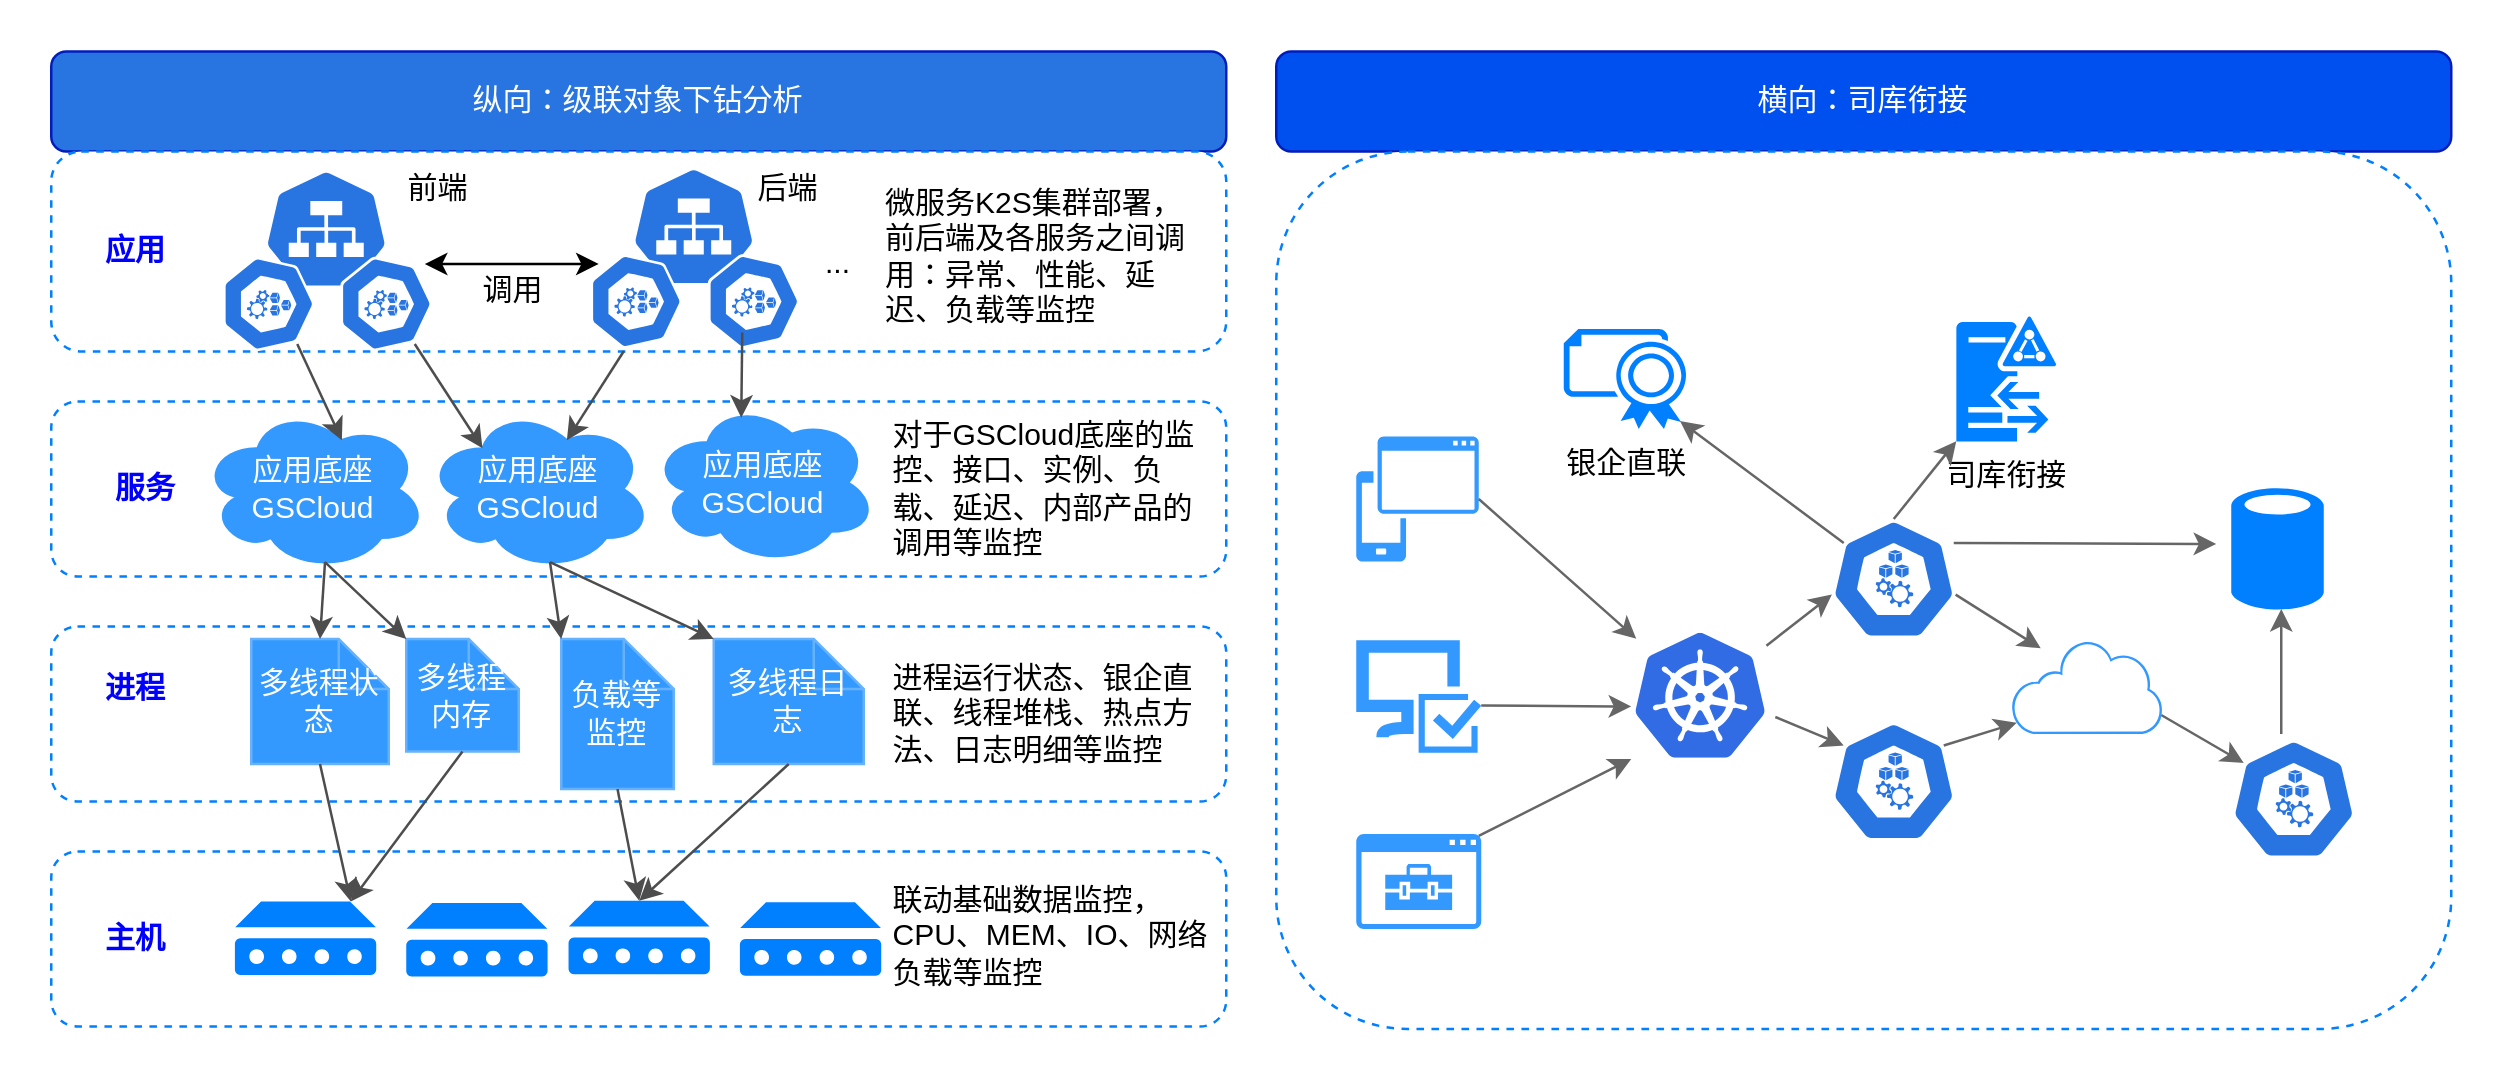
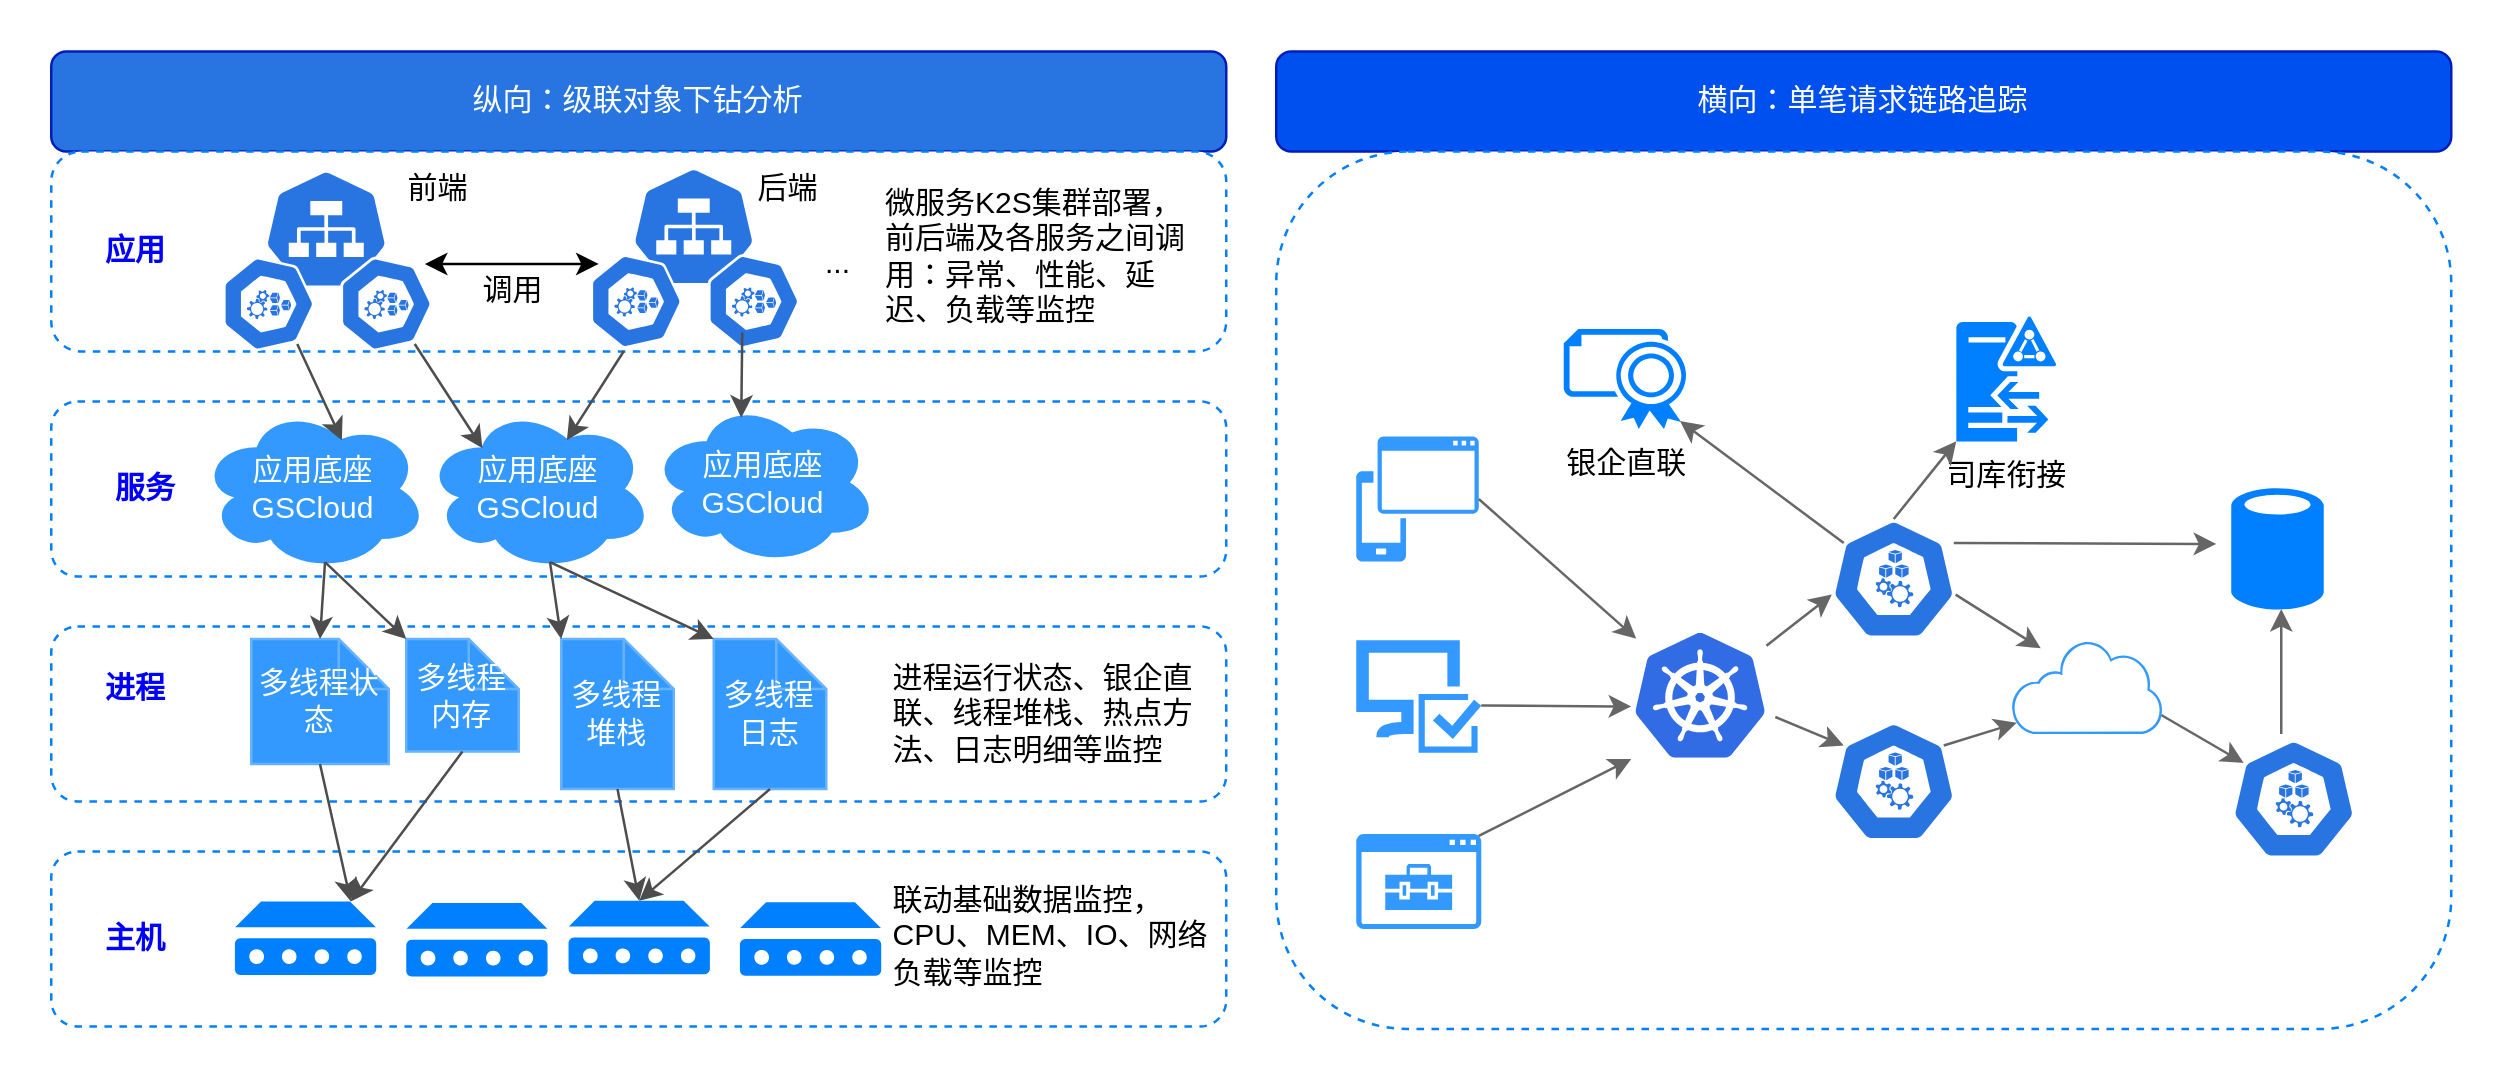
(1864, 101) -> (1864, 101)
(1049, 489) -> none
(789, 701) -> (770, 714)
(618, 714) -> (618, 714)
